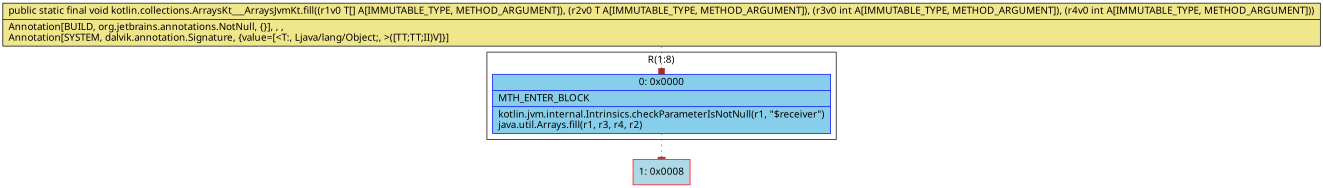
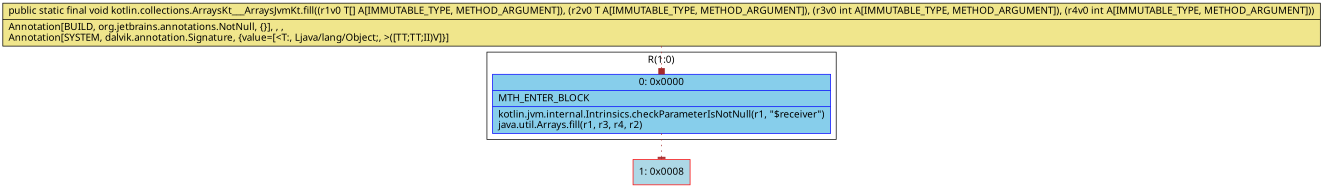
(662, 60) -> (662, 60)
